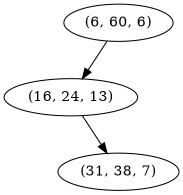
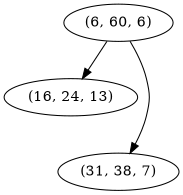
(92, 130) -> (149, 92)
